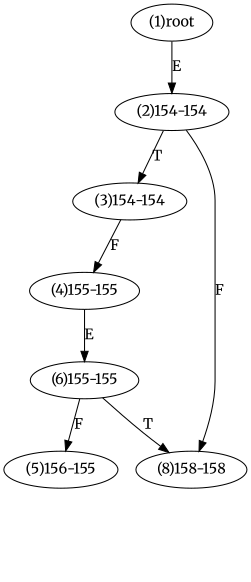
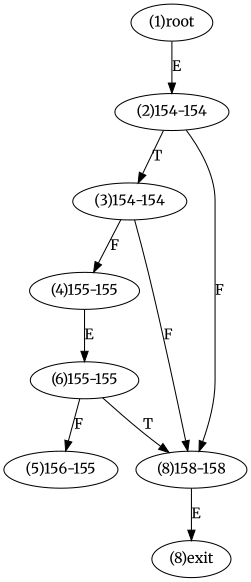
none -> (162, 330)
none -> (191, 559)
